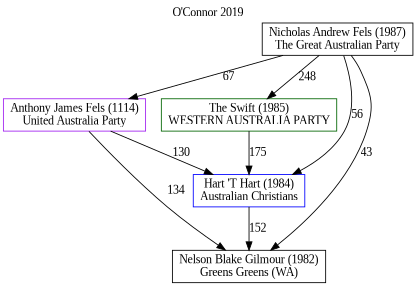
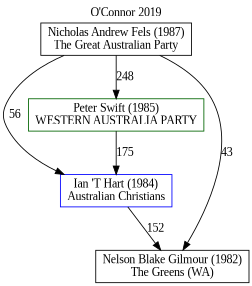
(74, 115) -> none
(249, 115) -> (116, 115)
(249, 191) -> (116, 191)
(249, 266) -> (172, 266)
